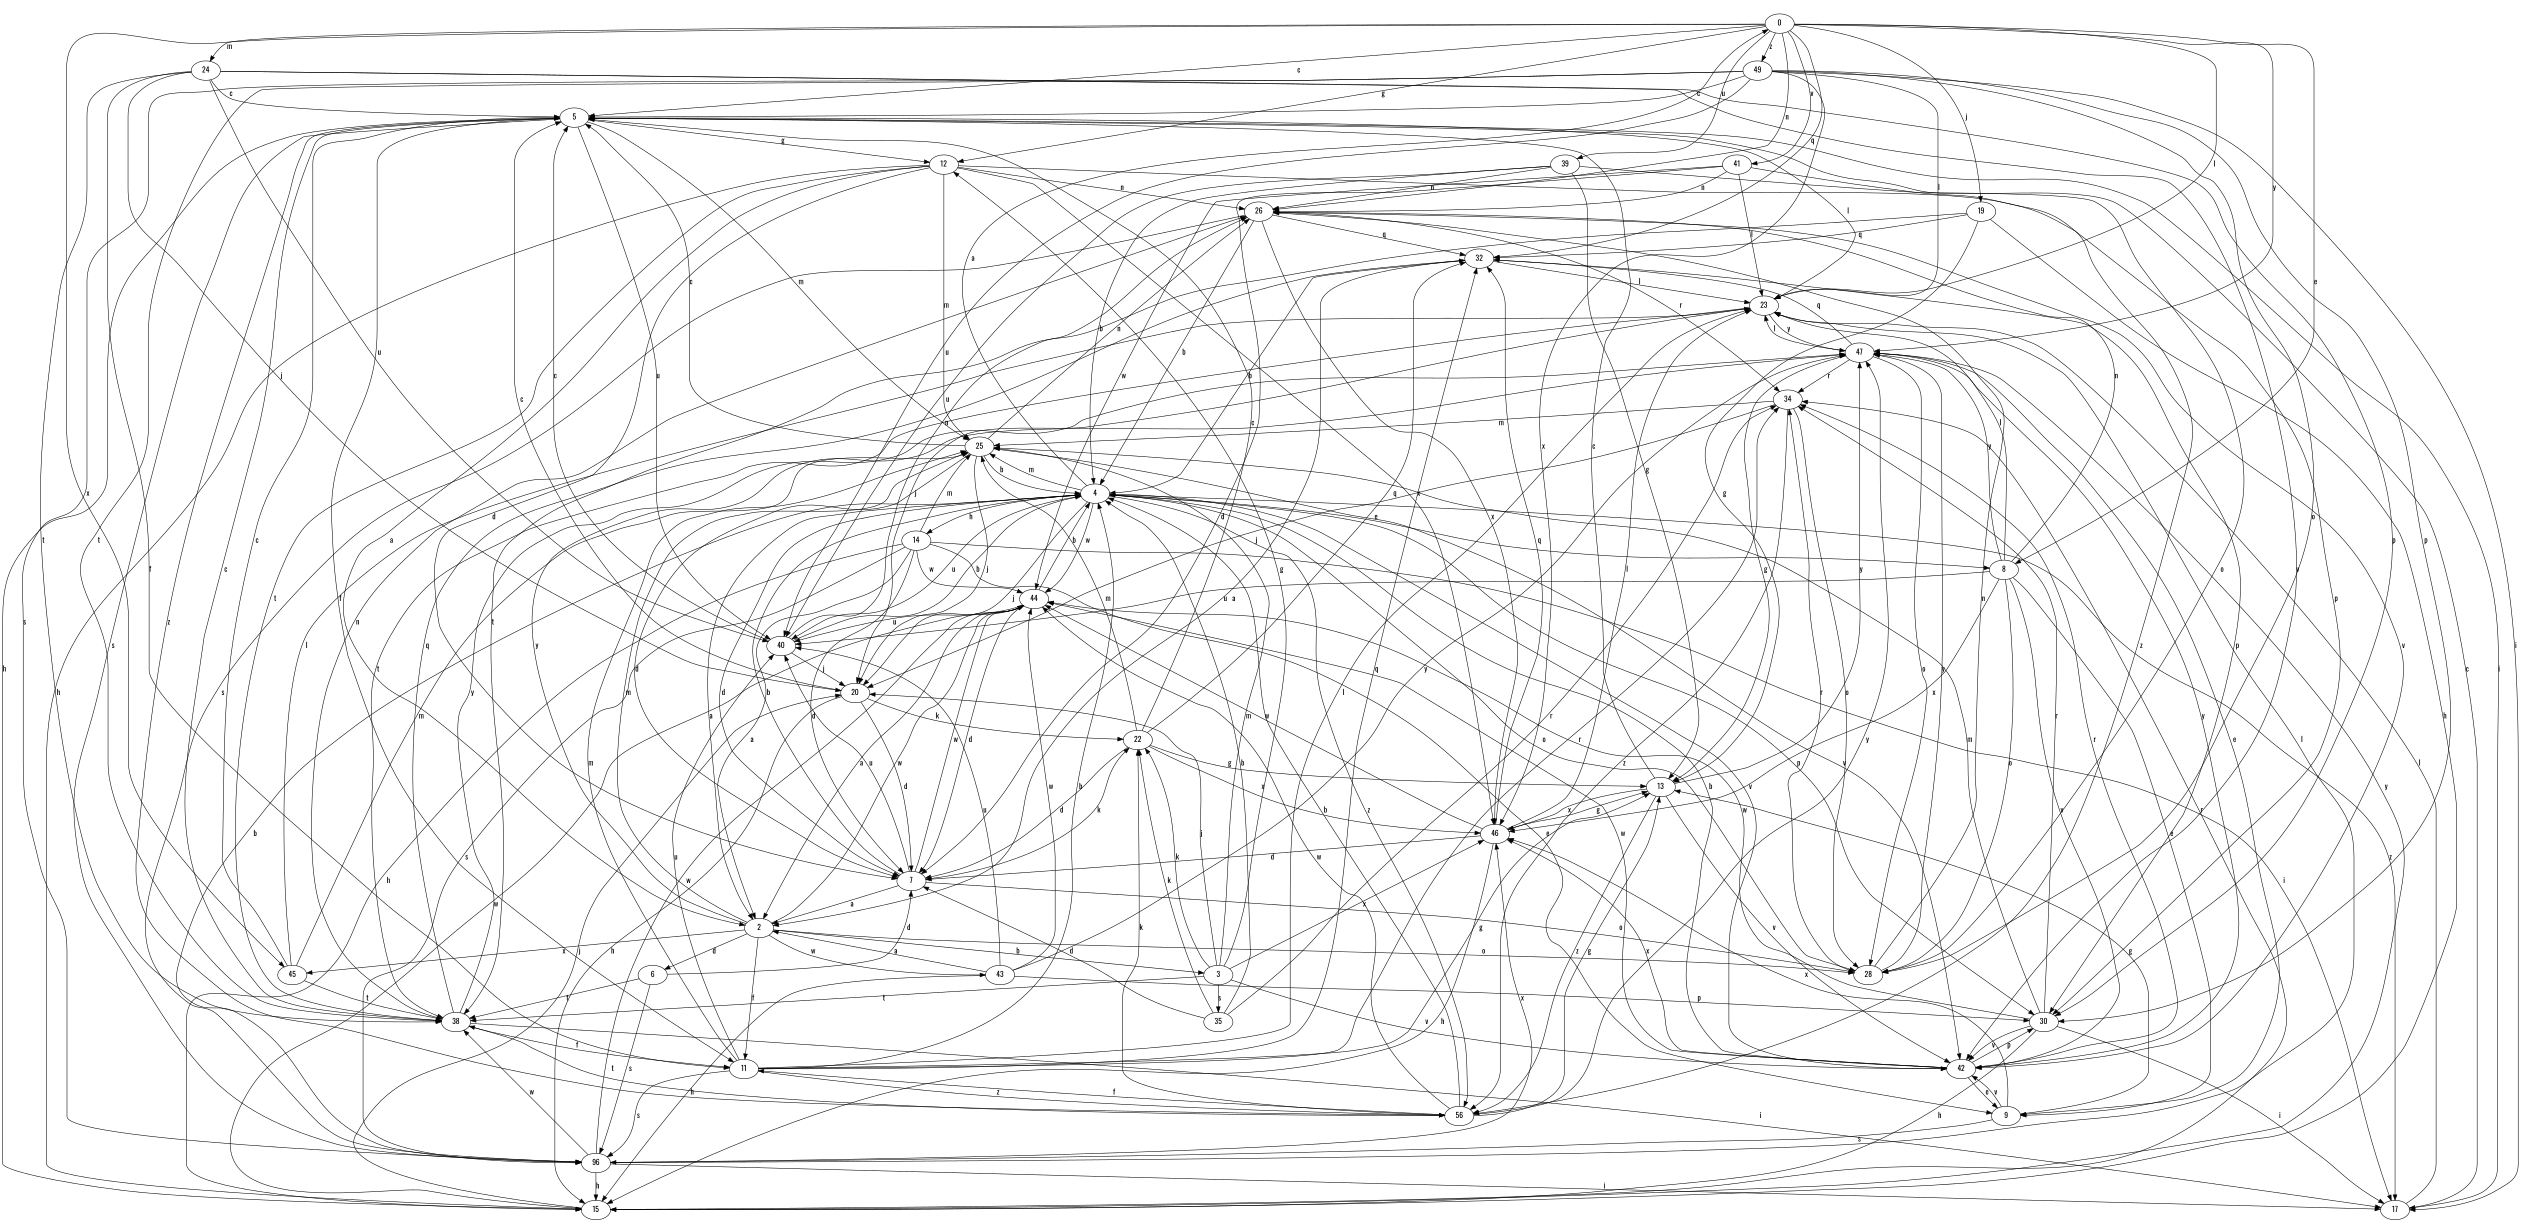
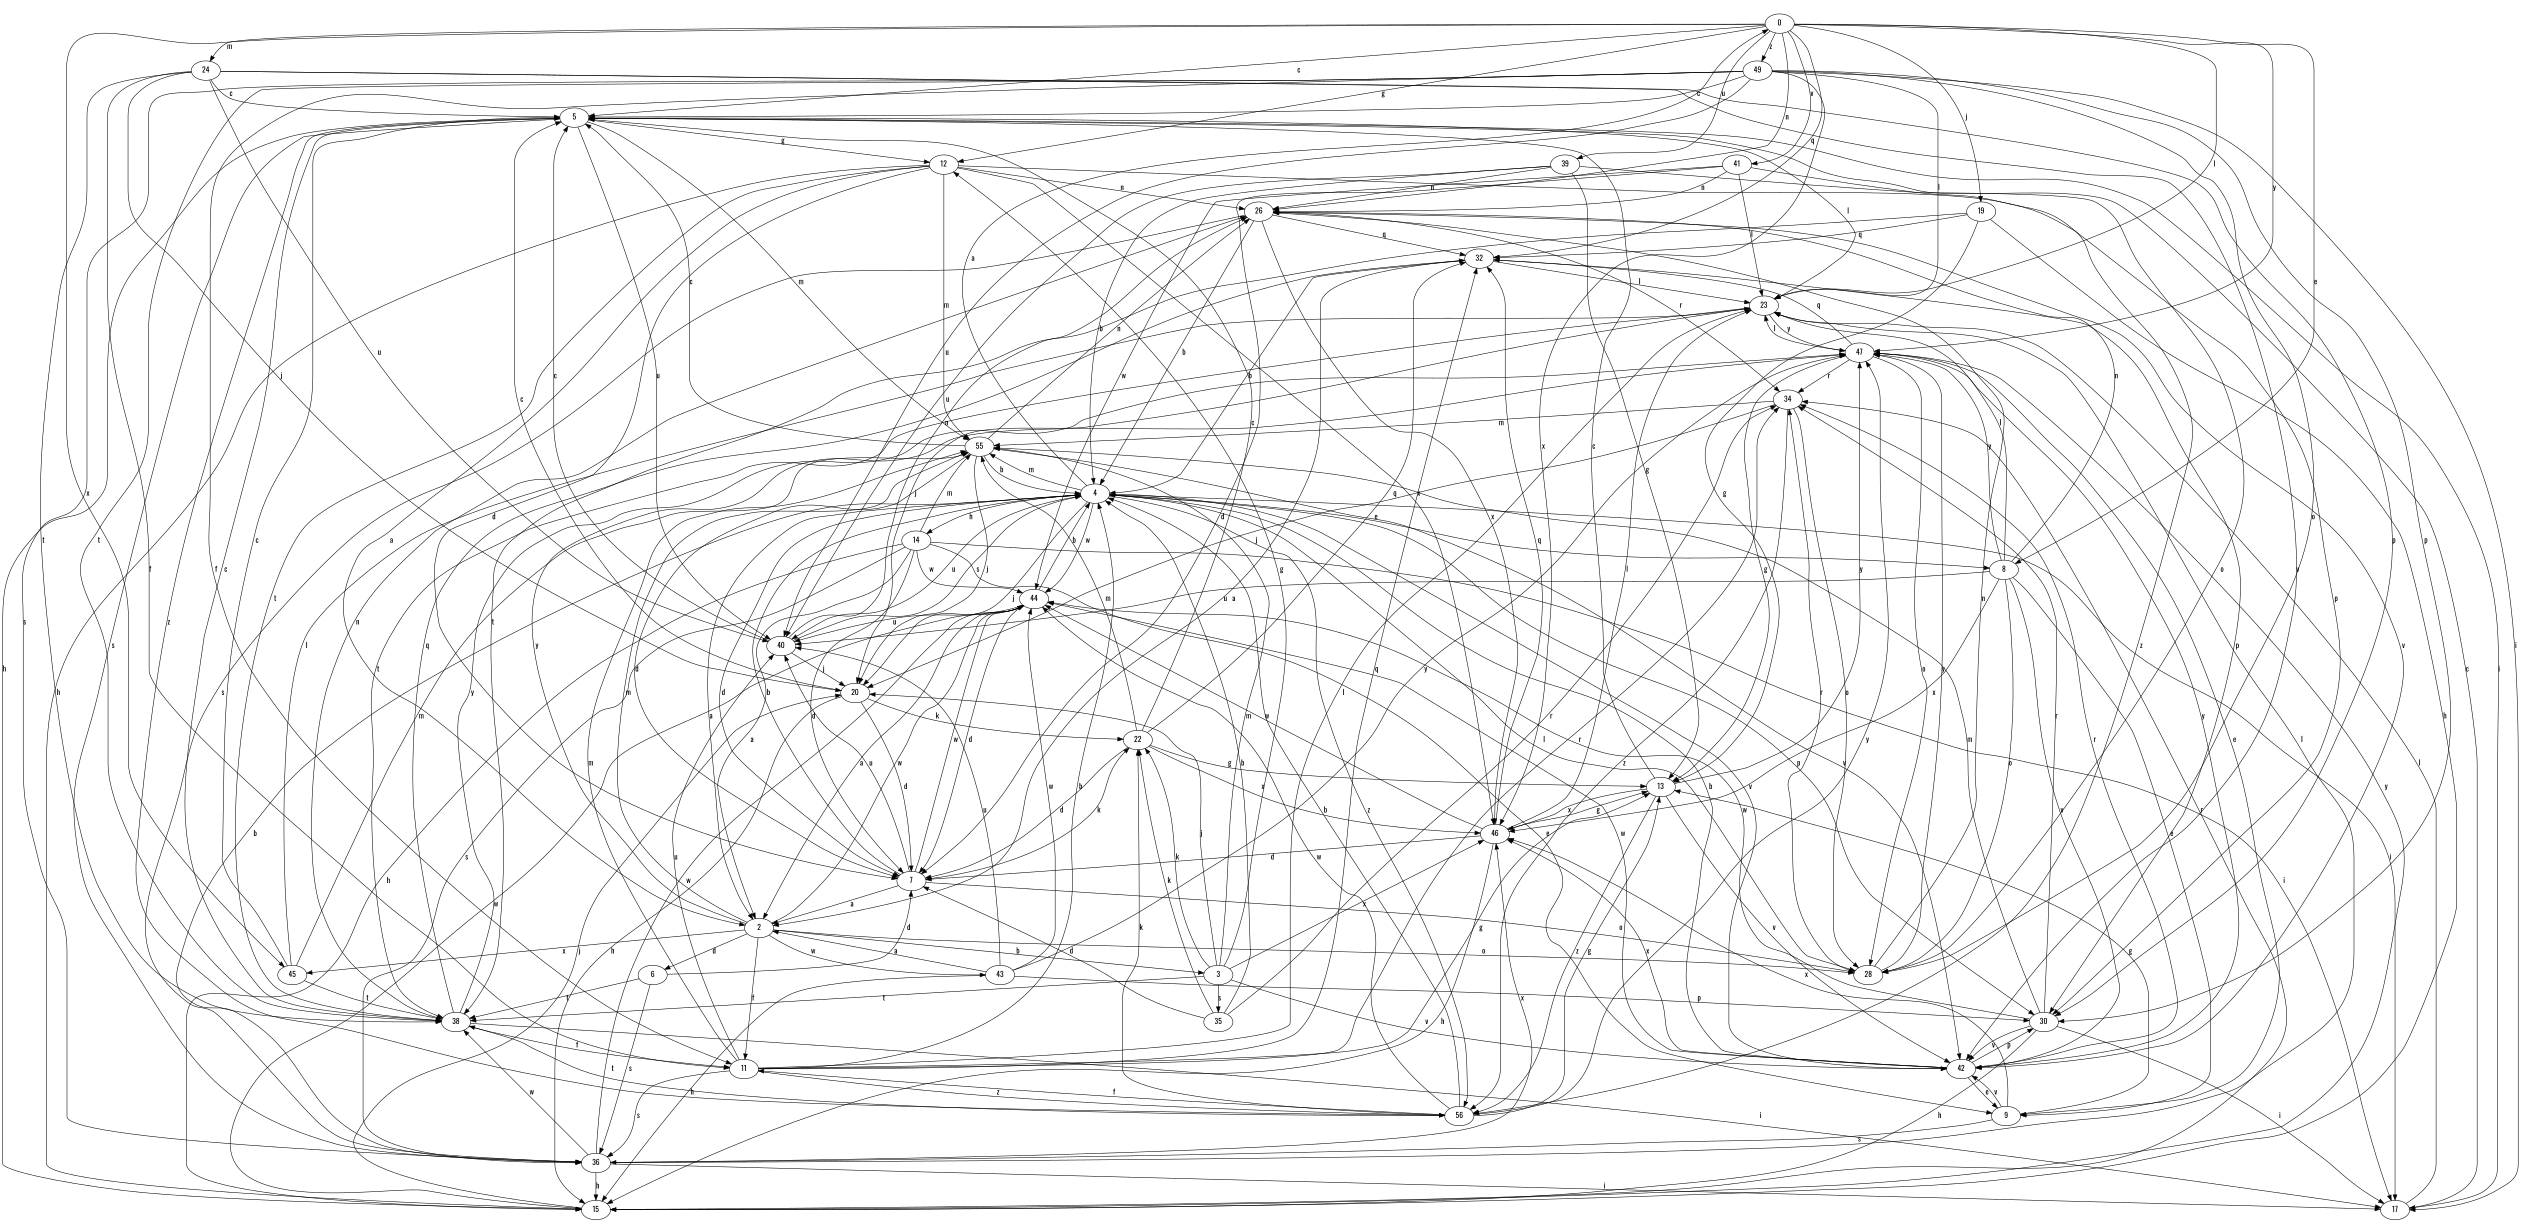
(980, 447) -> (980, 447)
(334, 563) -> (403, 97)
(978, 570) -> (978, 570)
(1544, 740) -> (1544, 740)
(2391, 858) -> (2391, 858)
(596, 1163) -> (596, 1163)
